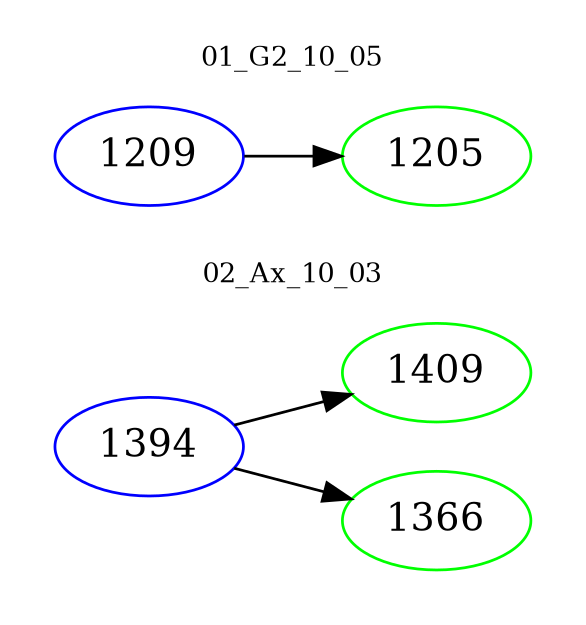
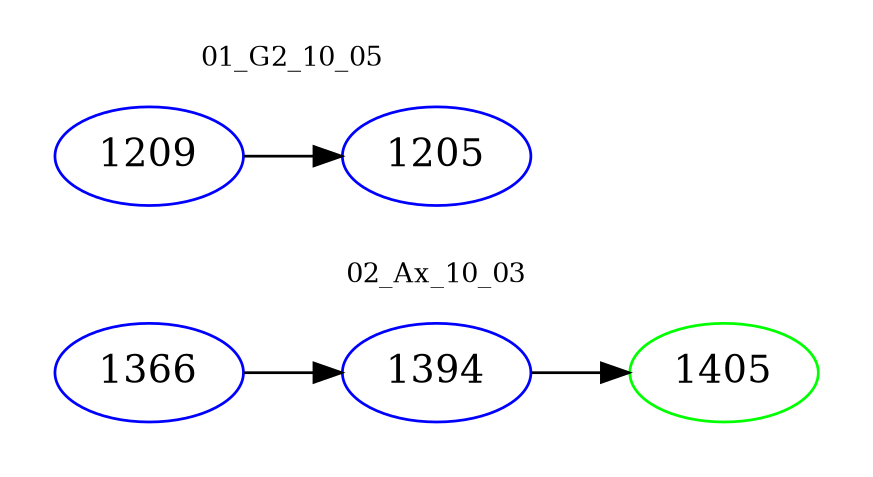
(437, 156) -> (437, 156)
(437, 373) -> (724, 373)
(279, 480) -> (279, 373)
(437, 521) -> (149, 373)
